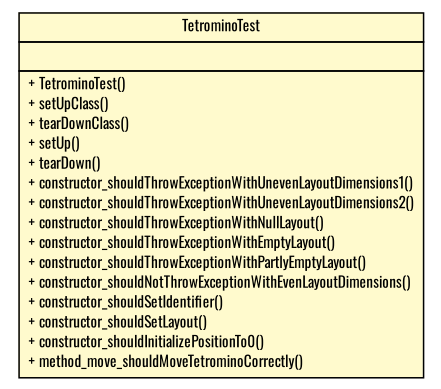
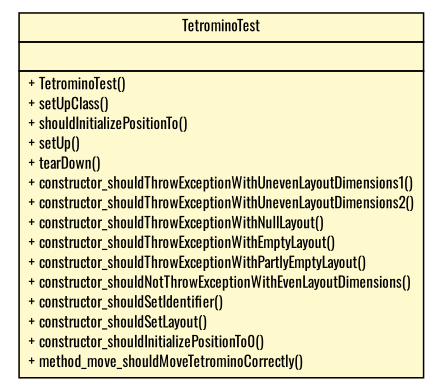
(79, 124) -> (108, 124)
